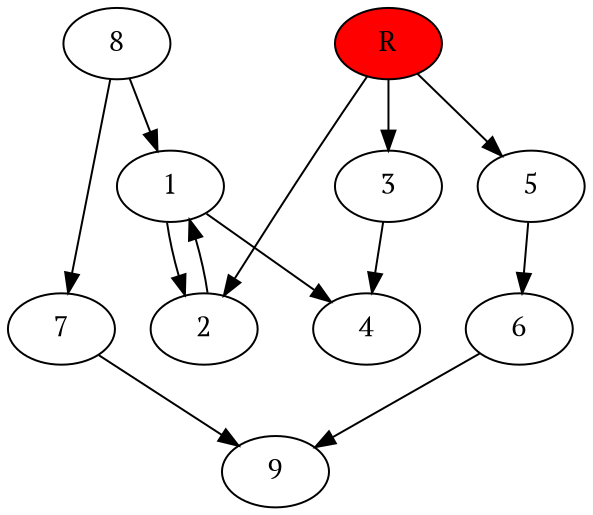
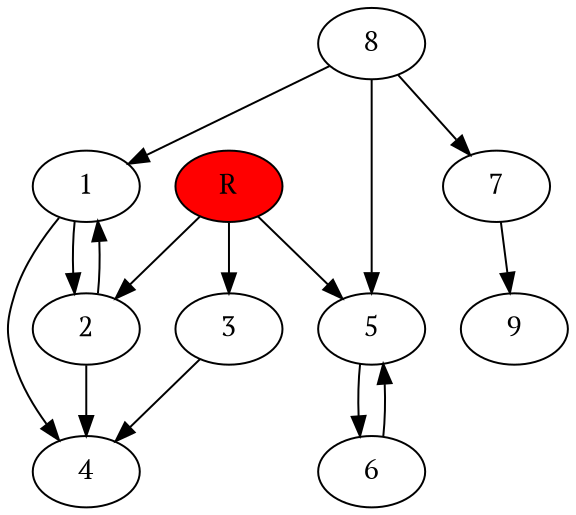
none -> (372, 176)
none -> (86, 391)
(406, 395) -> (385, 410)
